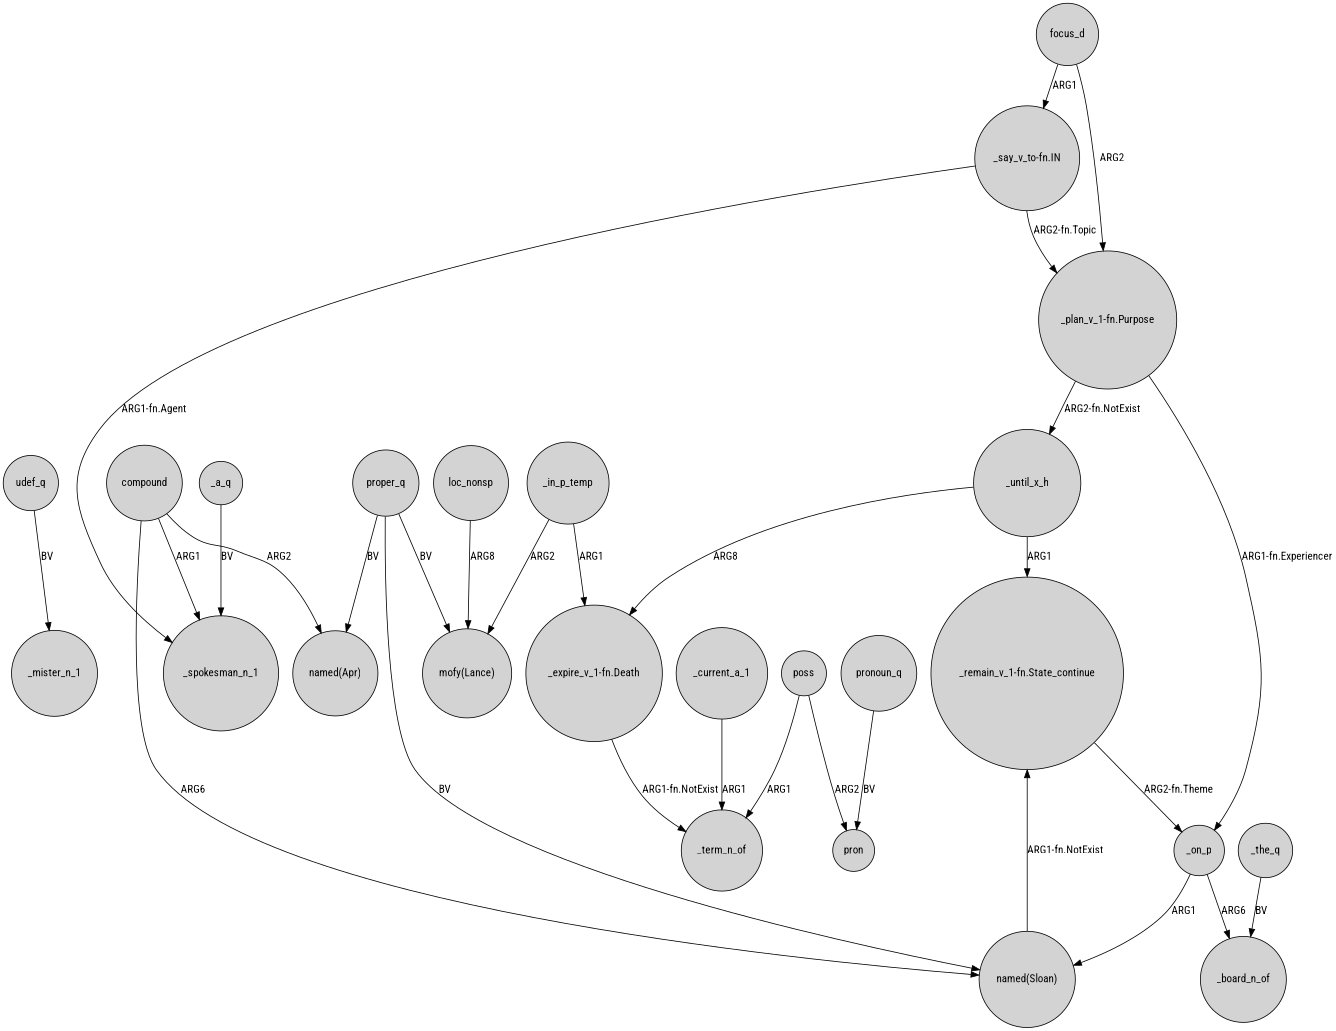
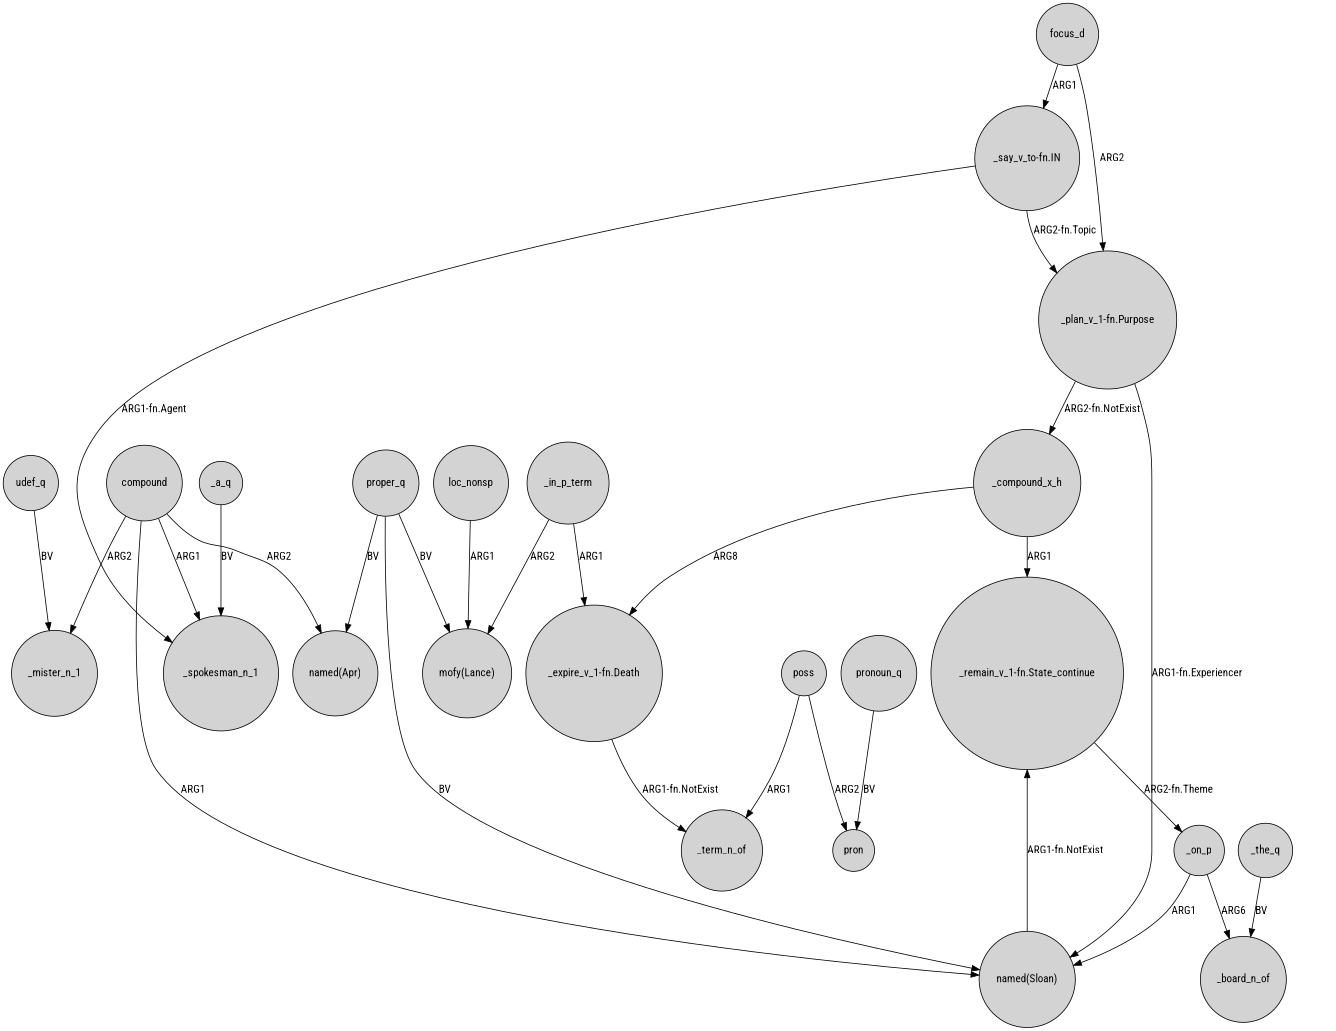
(568, 483) -> (568, 483)
(1027, 483) -> (1027, 483)
(482, 557) -> (482, 557)
none -> (98, 570)
(1249, 592) -> (1152, 682)
(722, 673) -> none
(193, 790) -> (193, 790)
